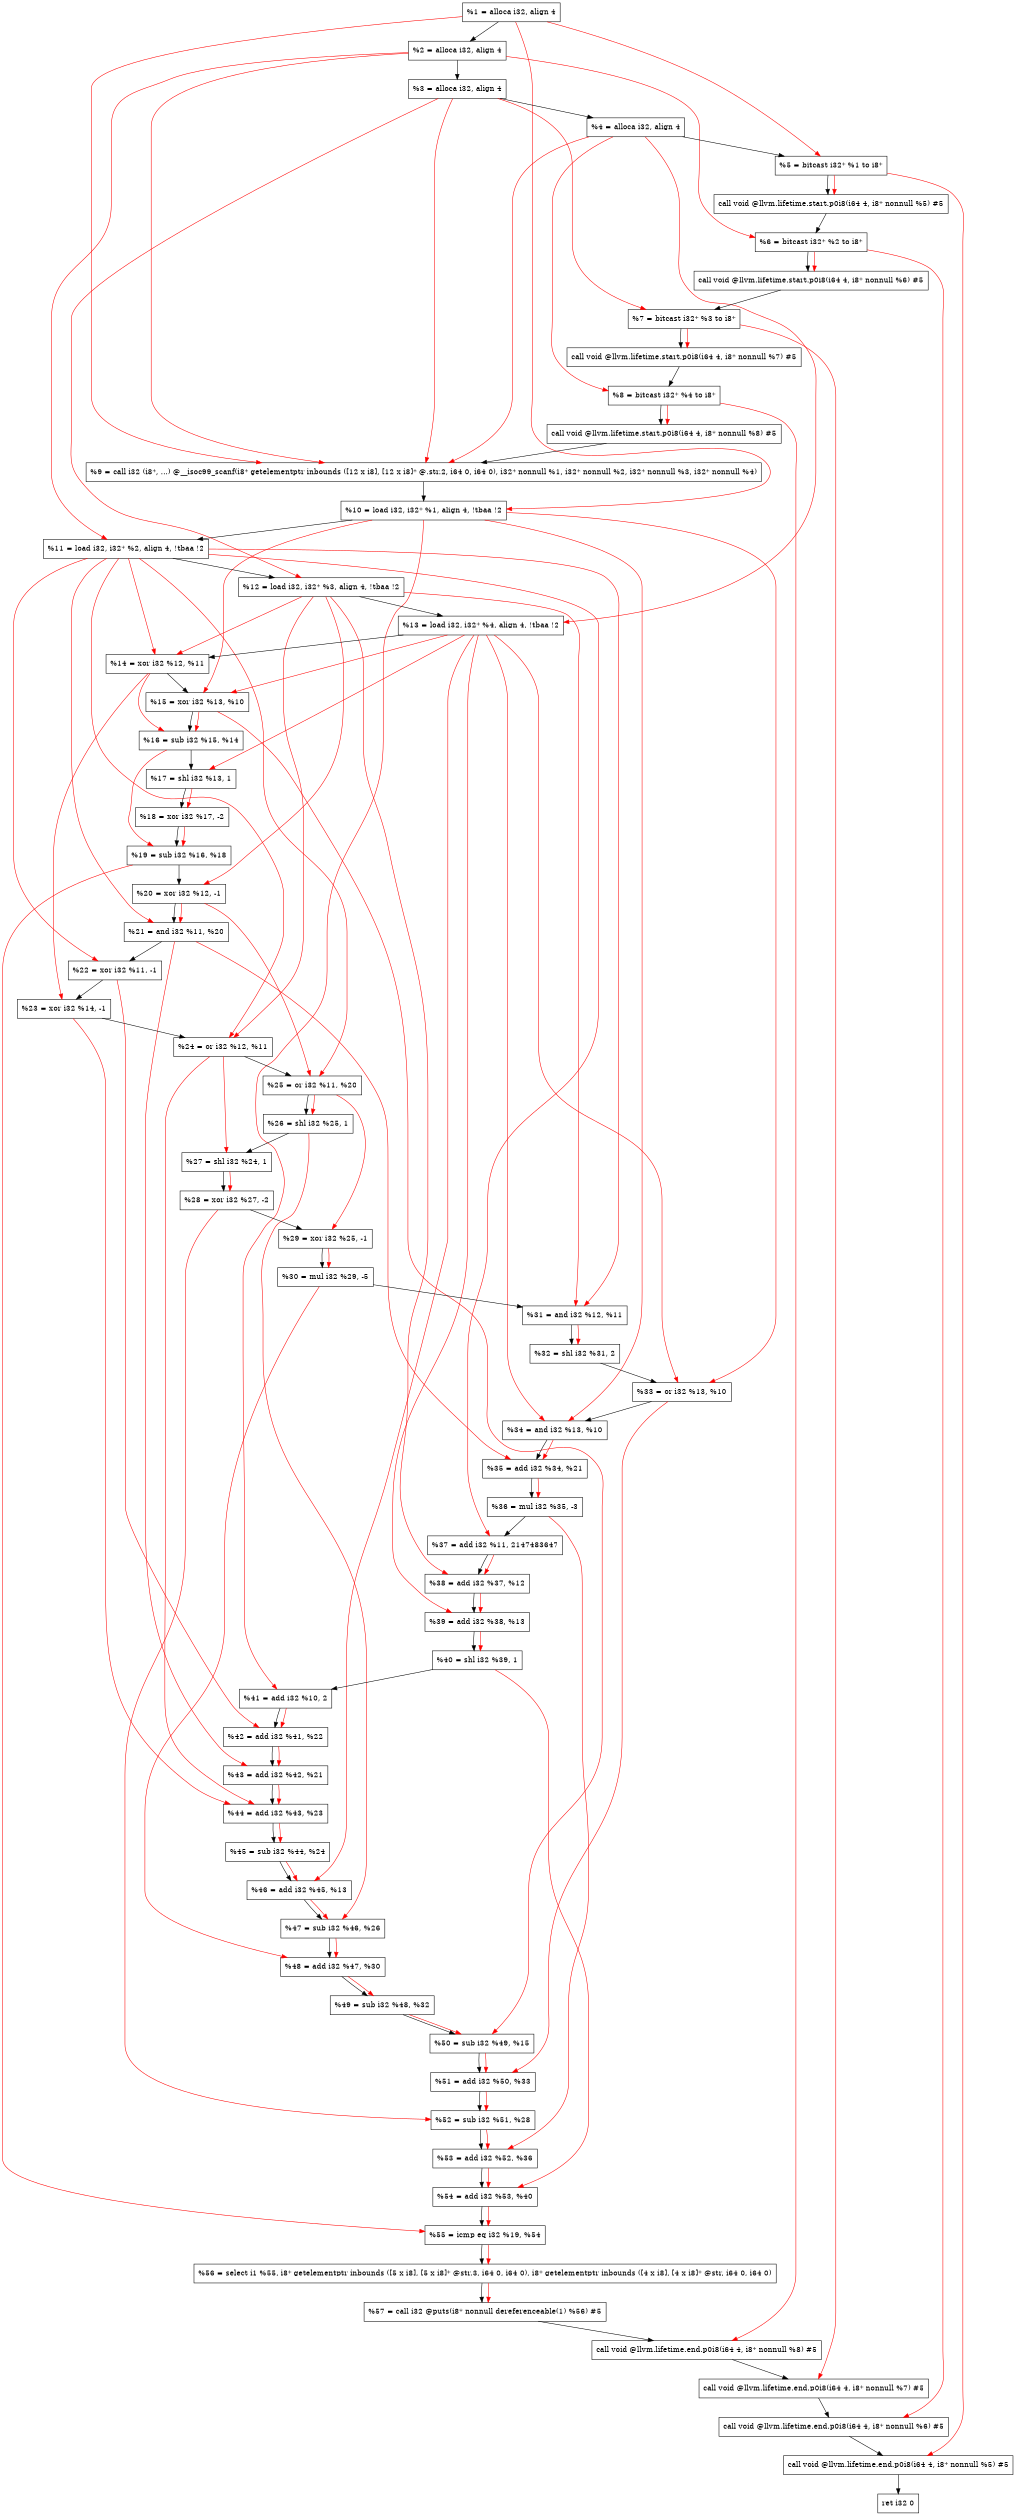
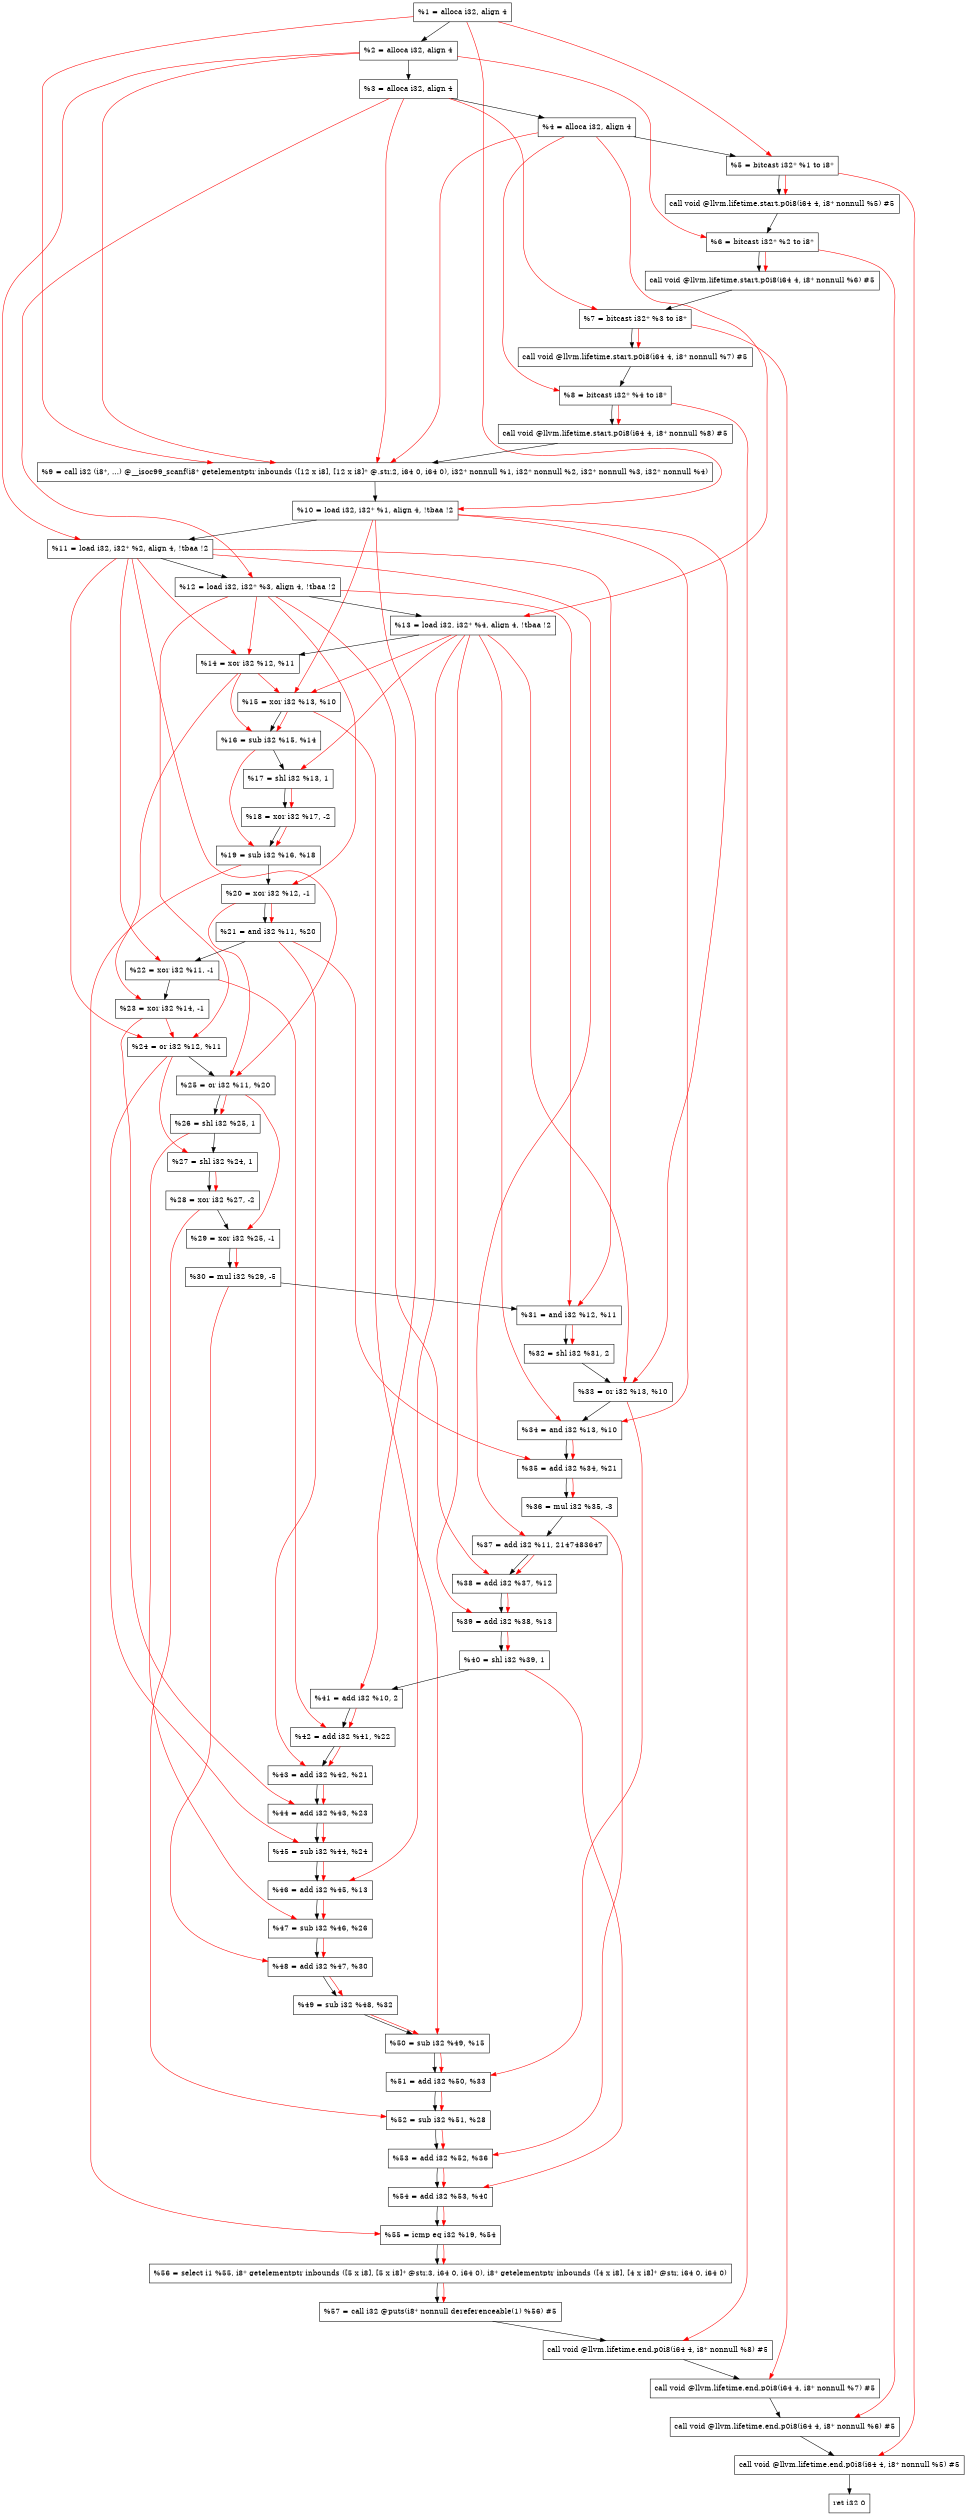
(176, 681) -> (267, 681)
(71, 745) -> none
(141, 1027) -> (169, 1026)
(165, 1441) -> (111, 1476)
